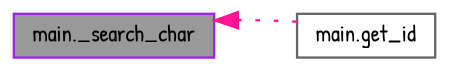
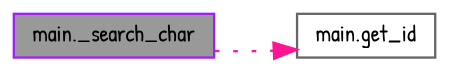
(268, 20) -> (244, 51)
